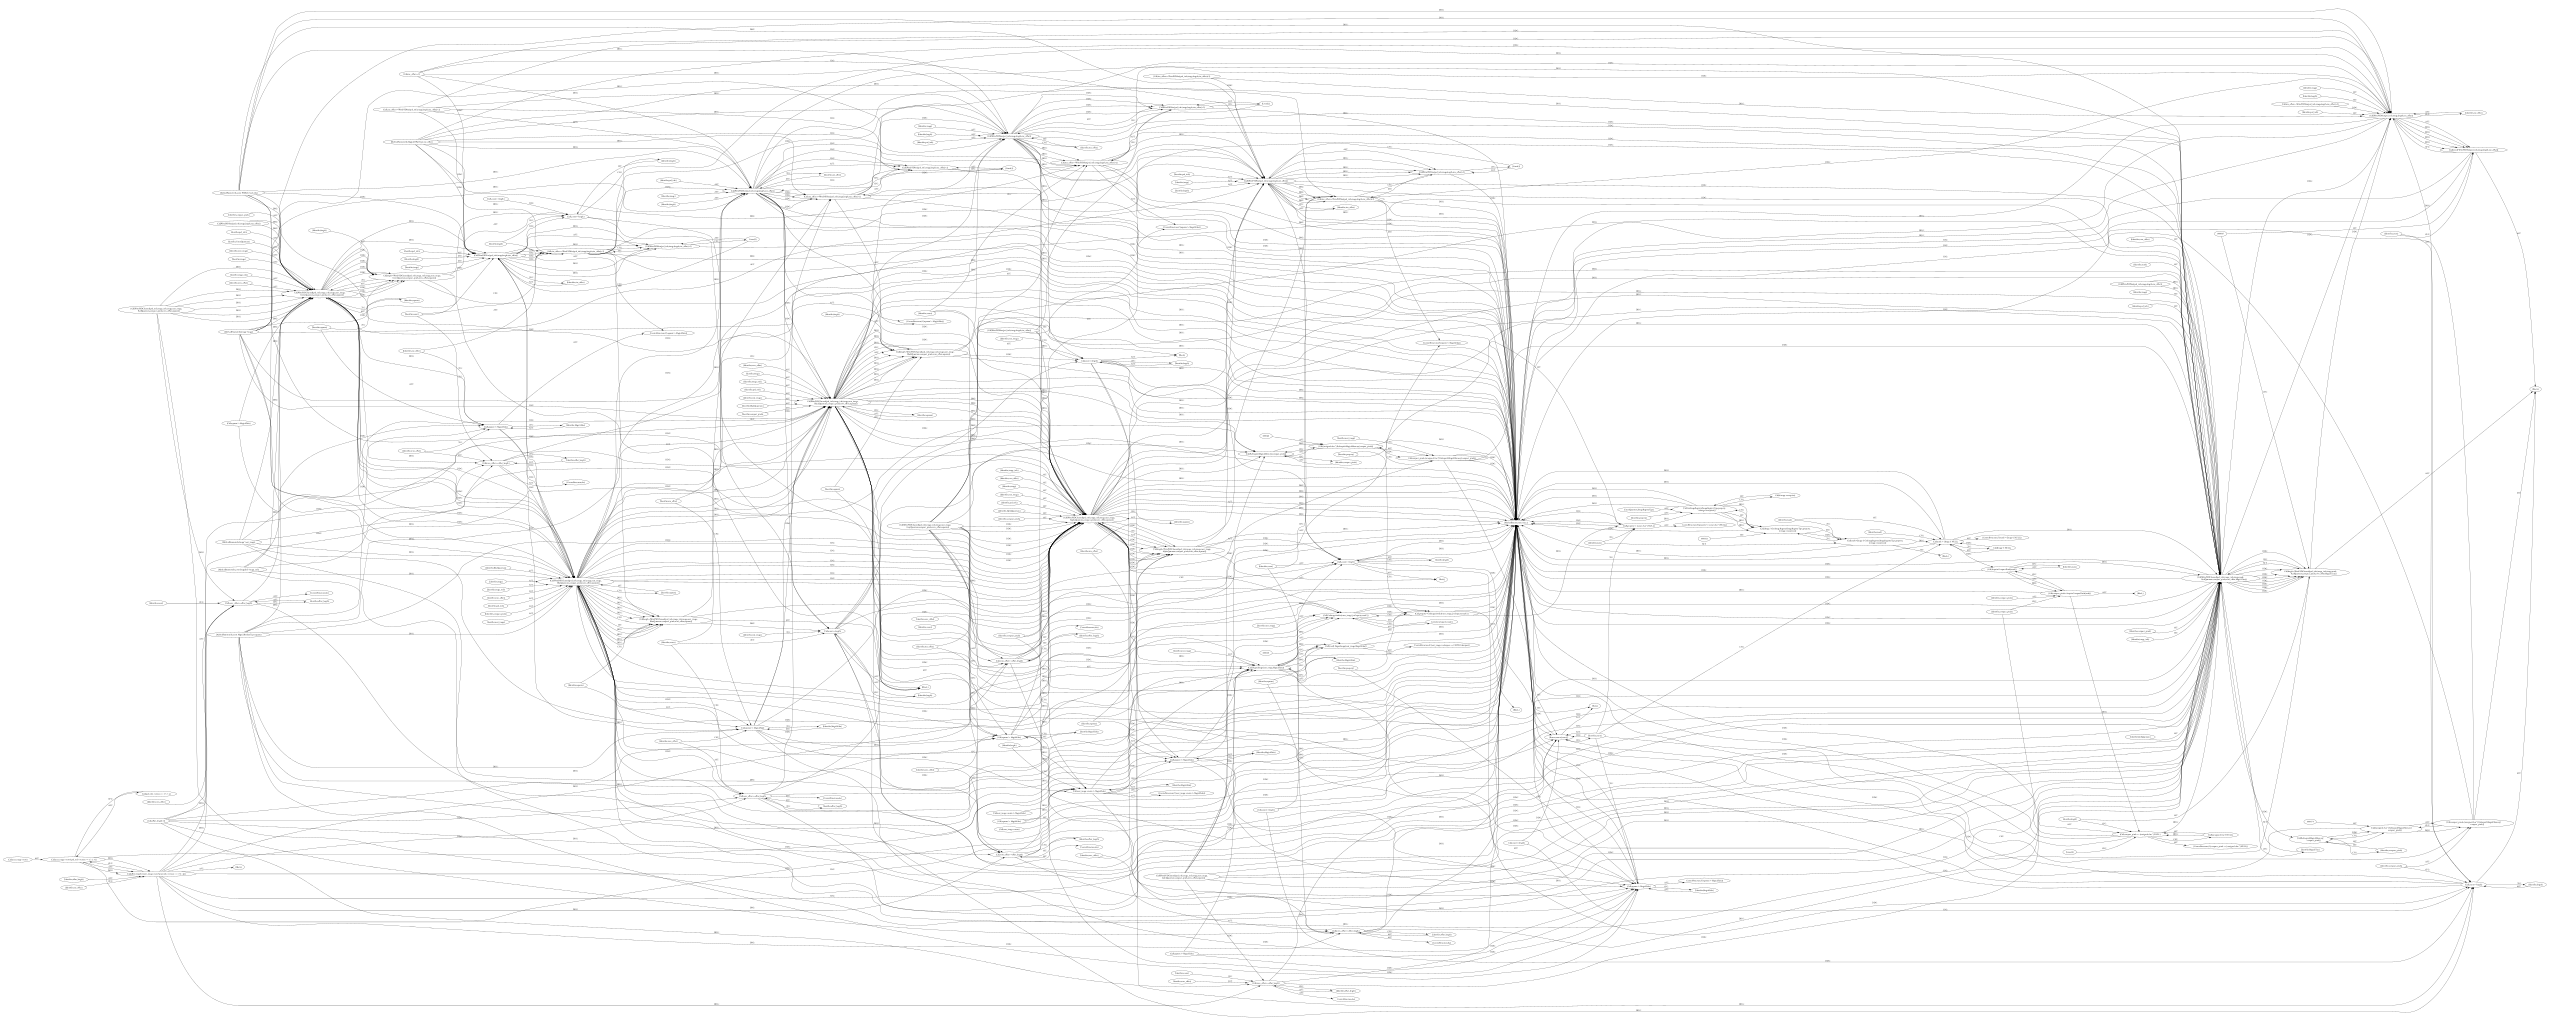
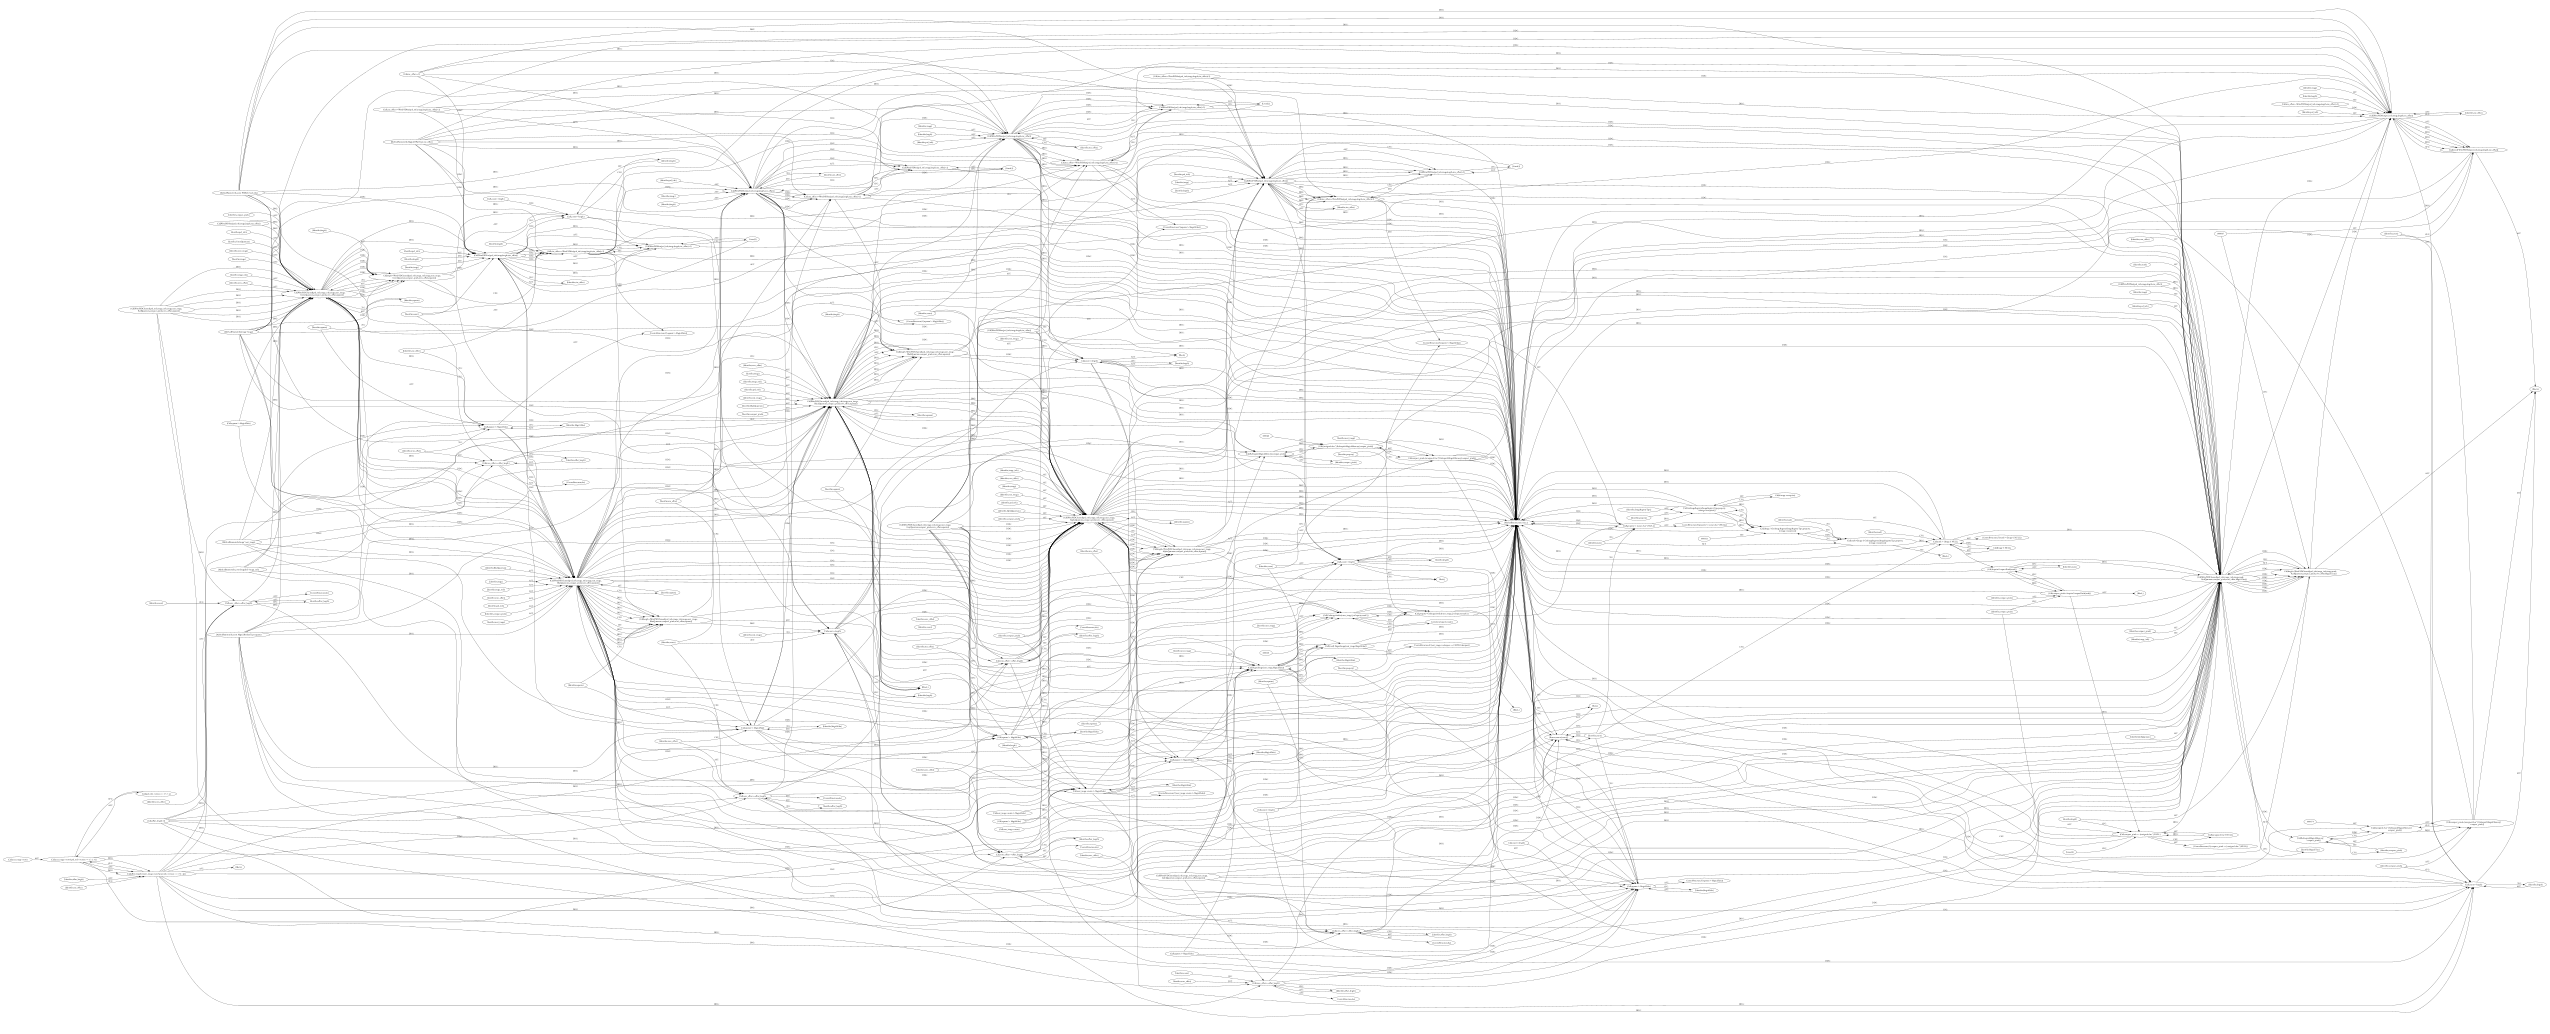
(1639, 510) -> (1639, 510)
